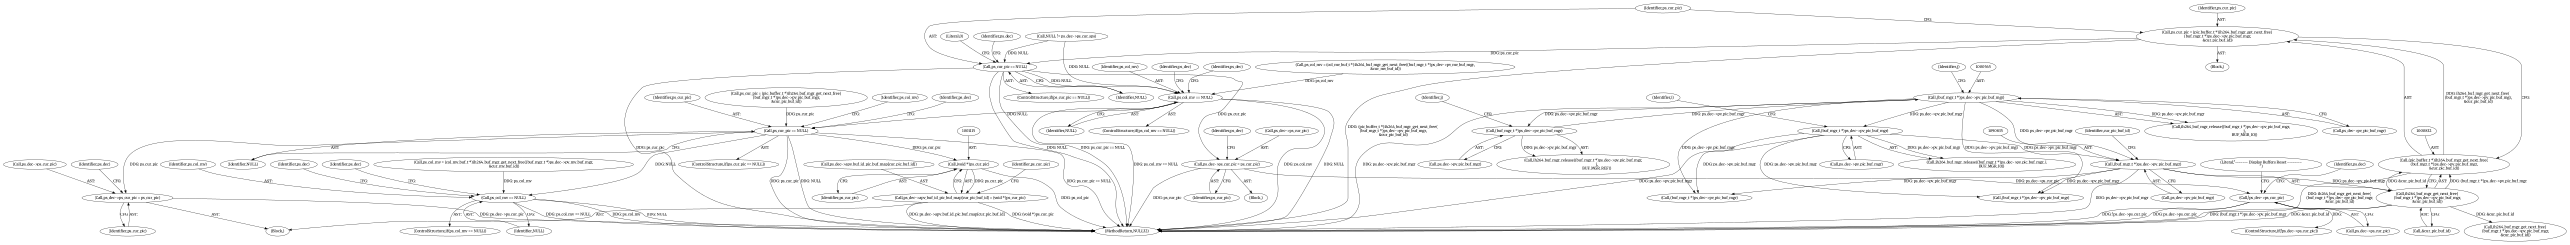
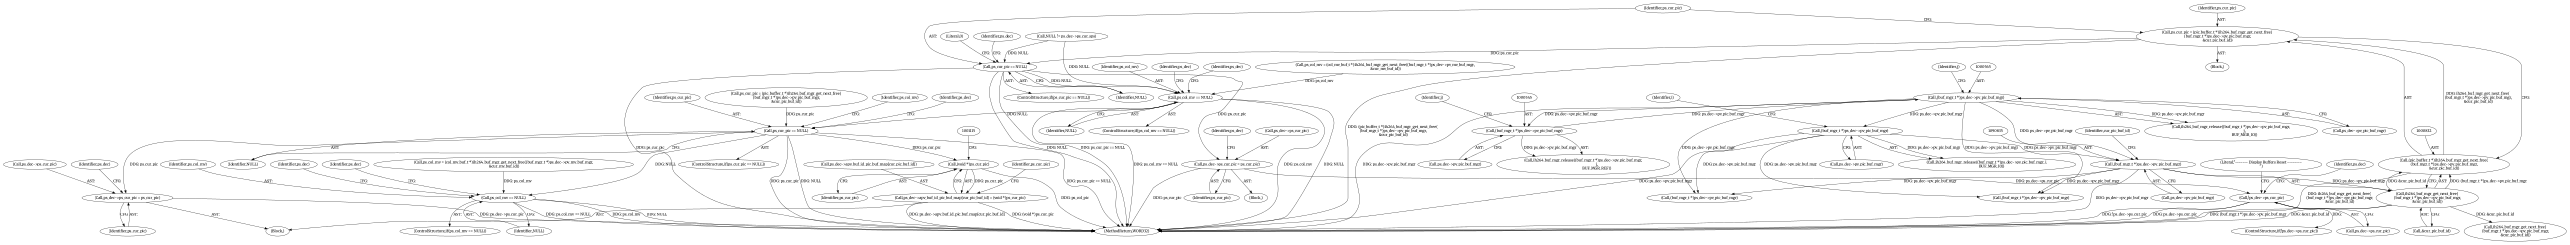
none -> (1524, 98)
(973, 148) -> (973, 148)
(1127, 231) -> (1127, 231)
